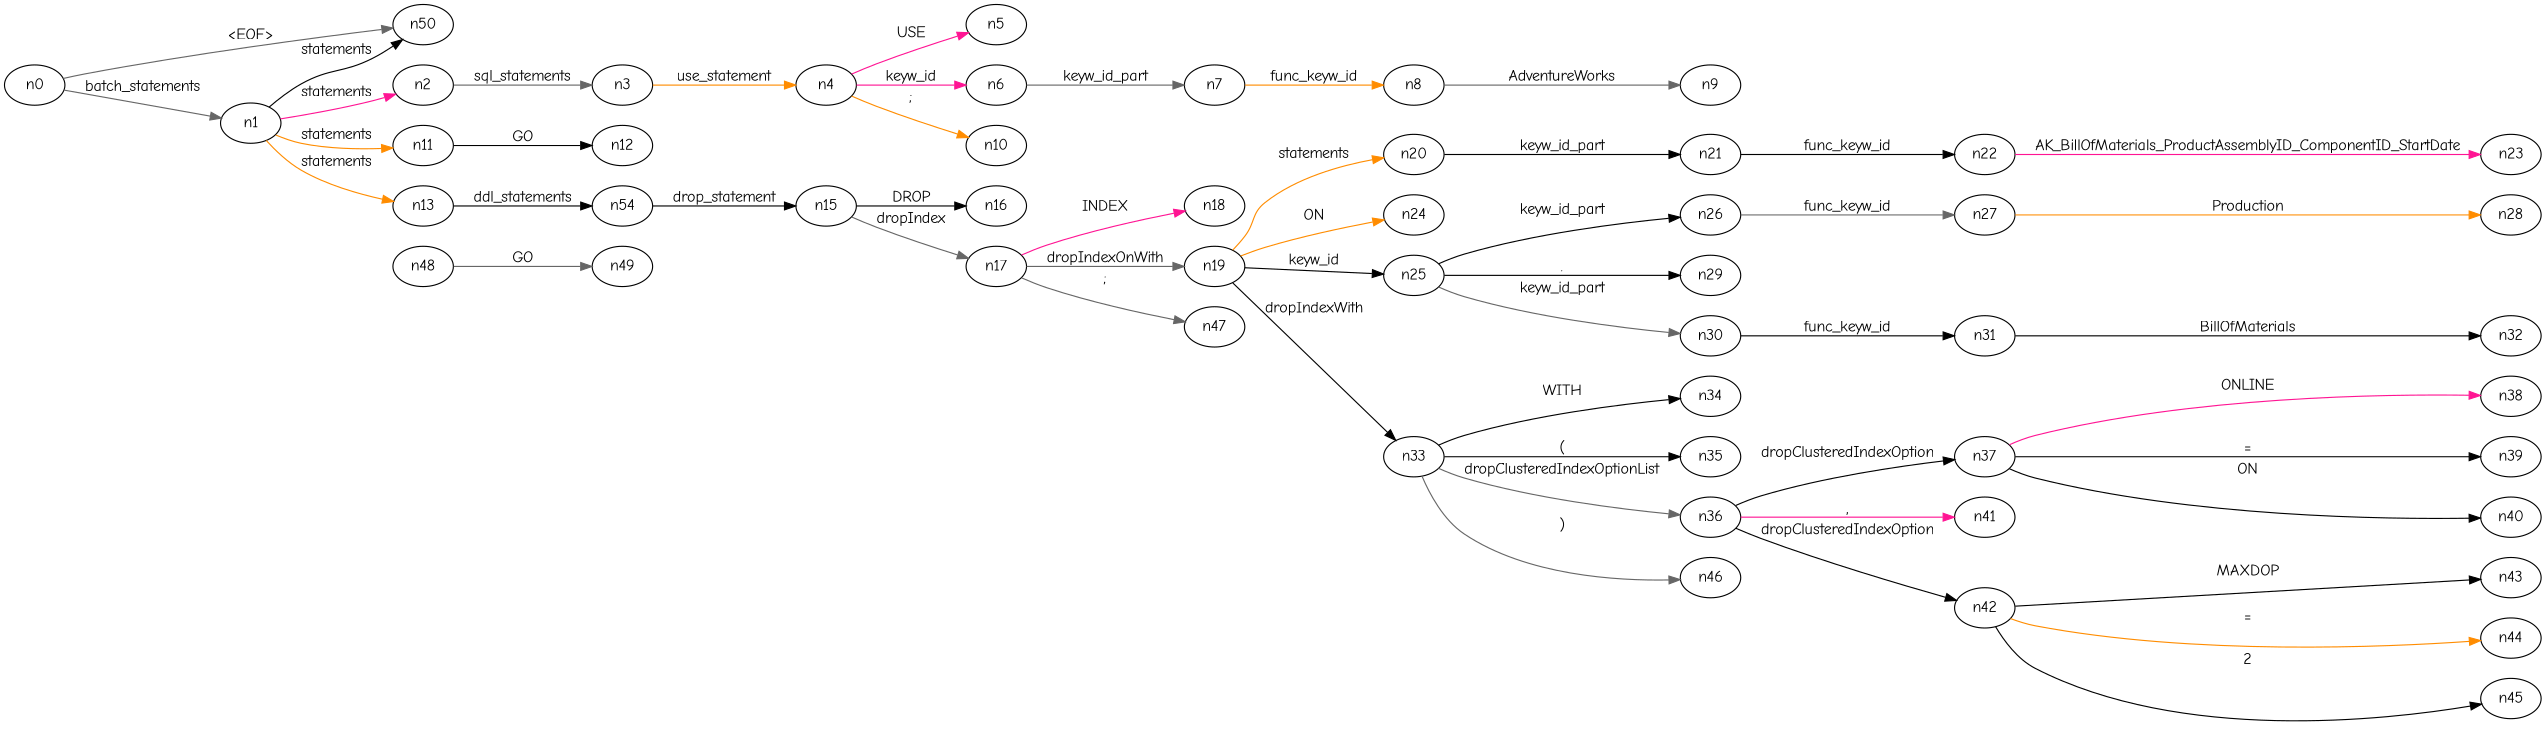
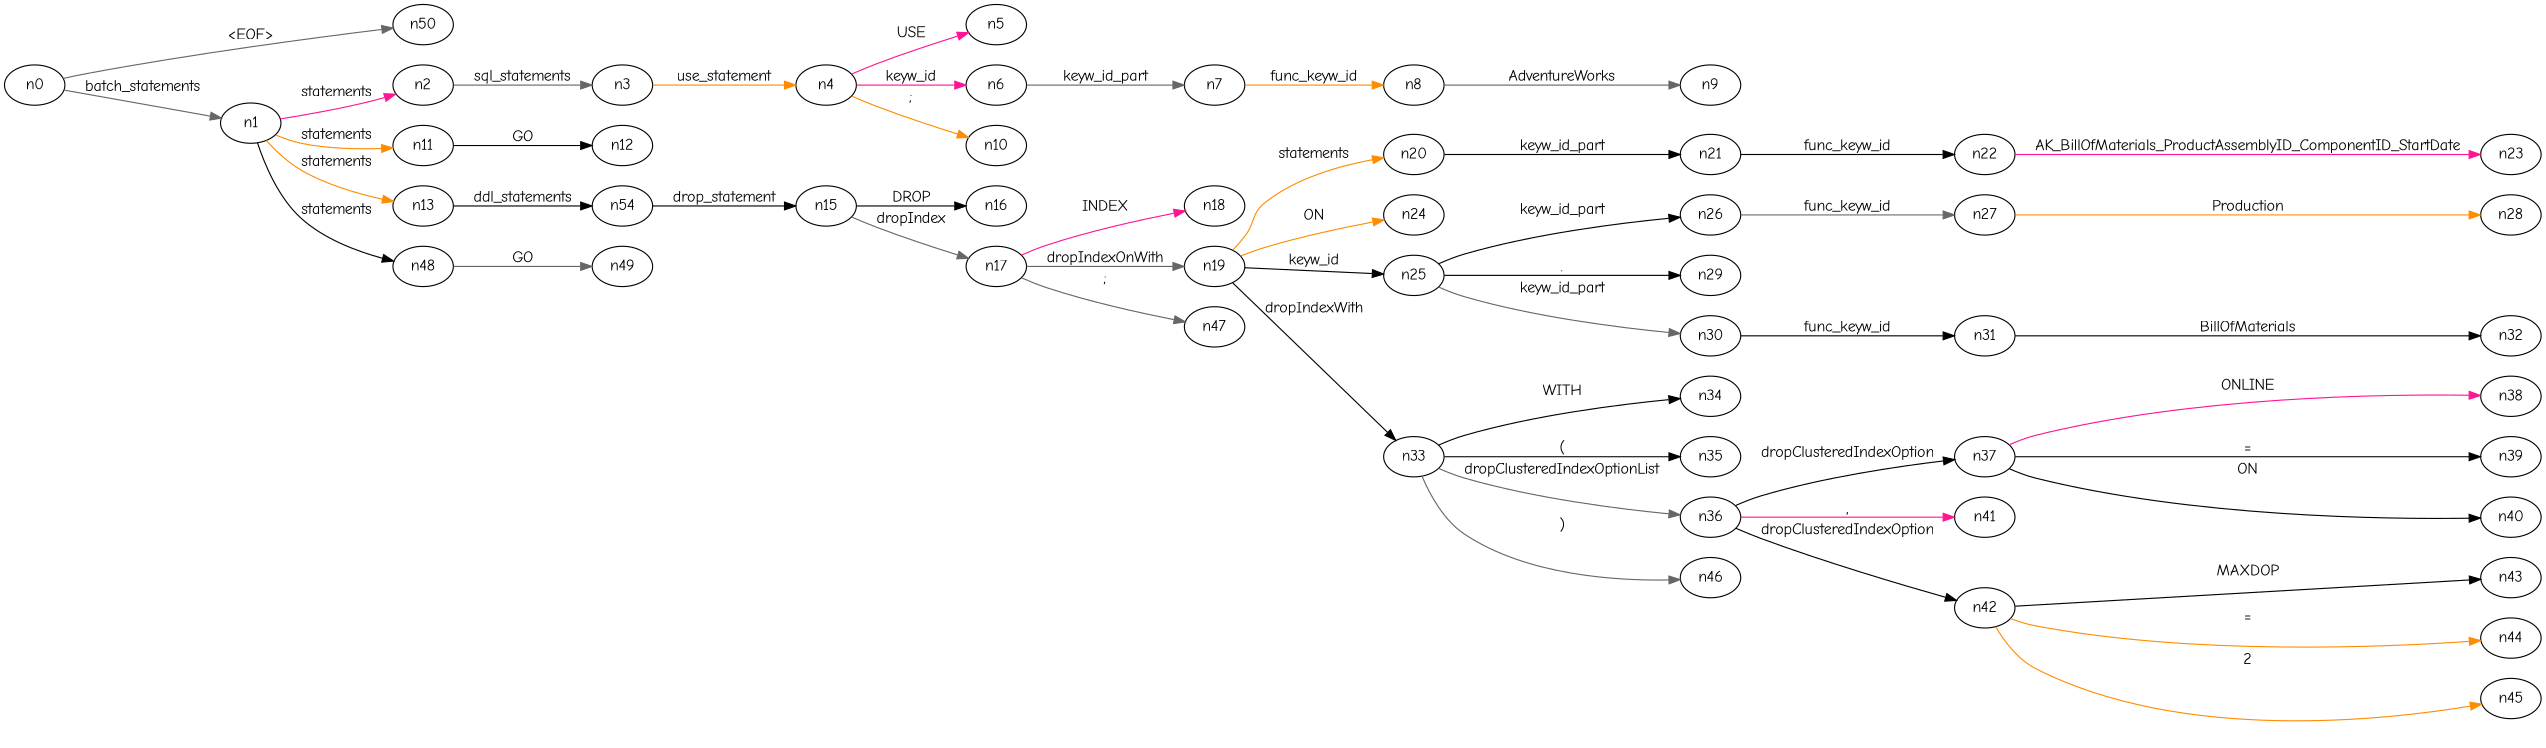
(329, 73) -> (303, 219)
(2220, 717) -> (2220, 717)
